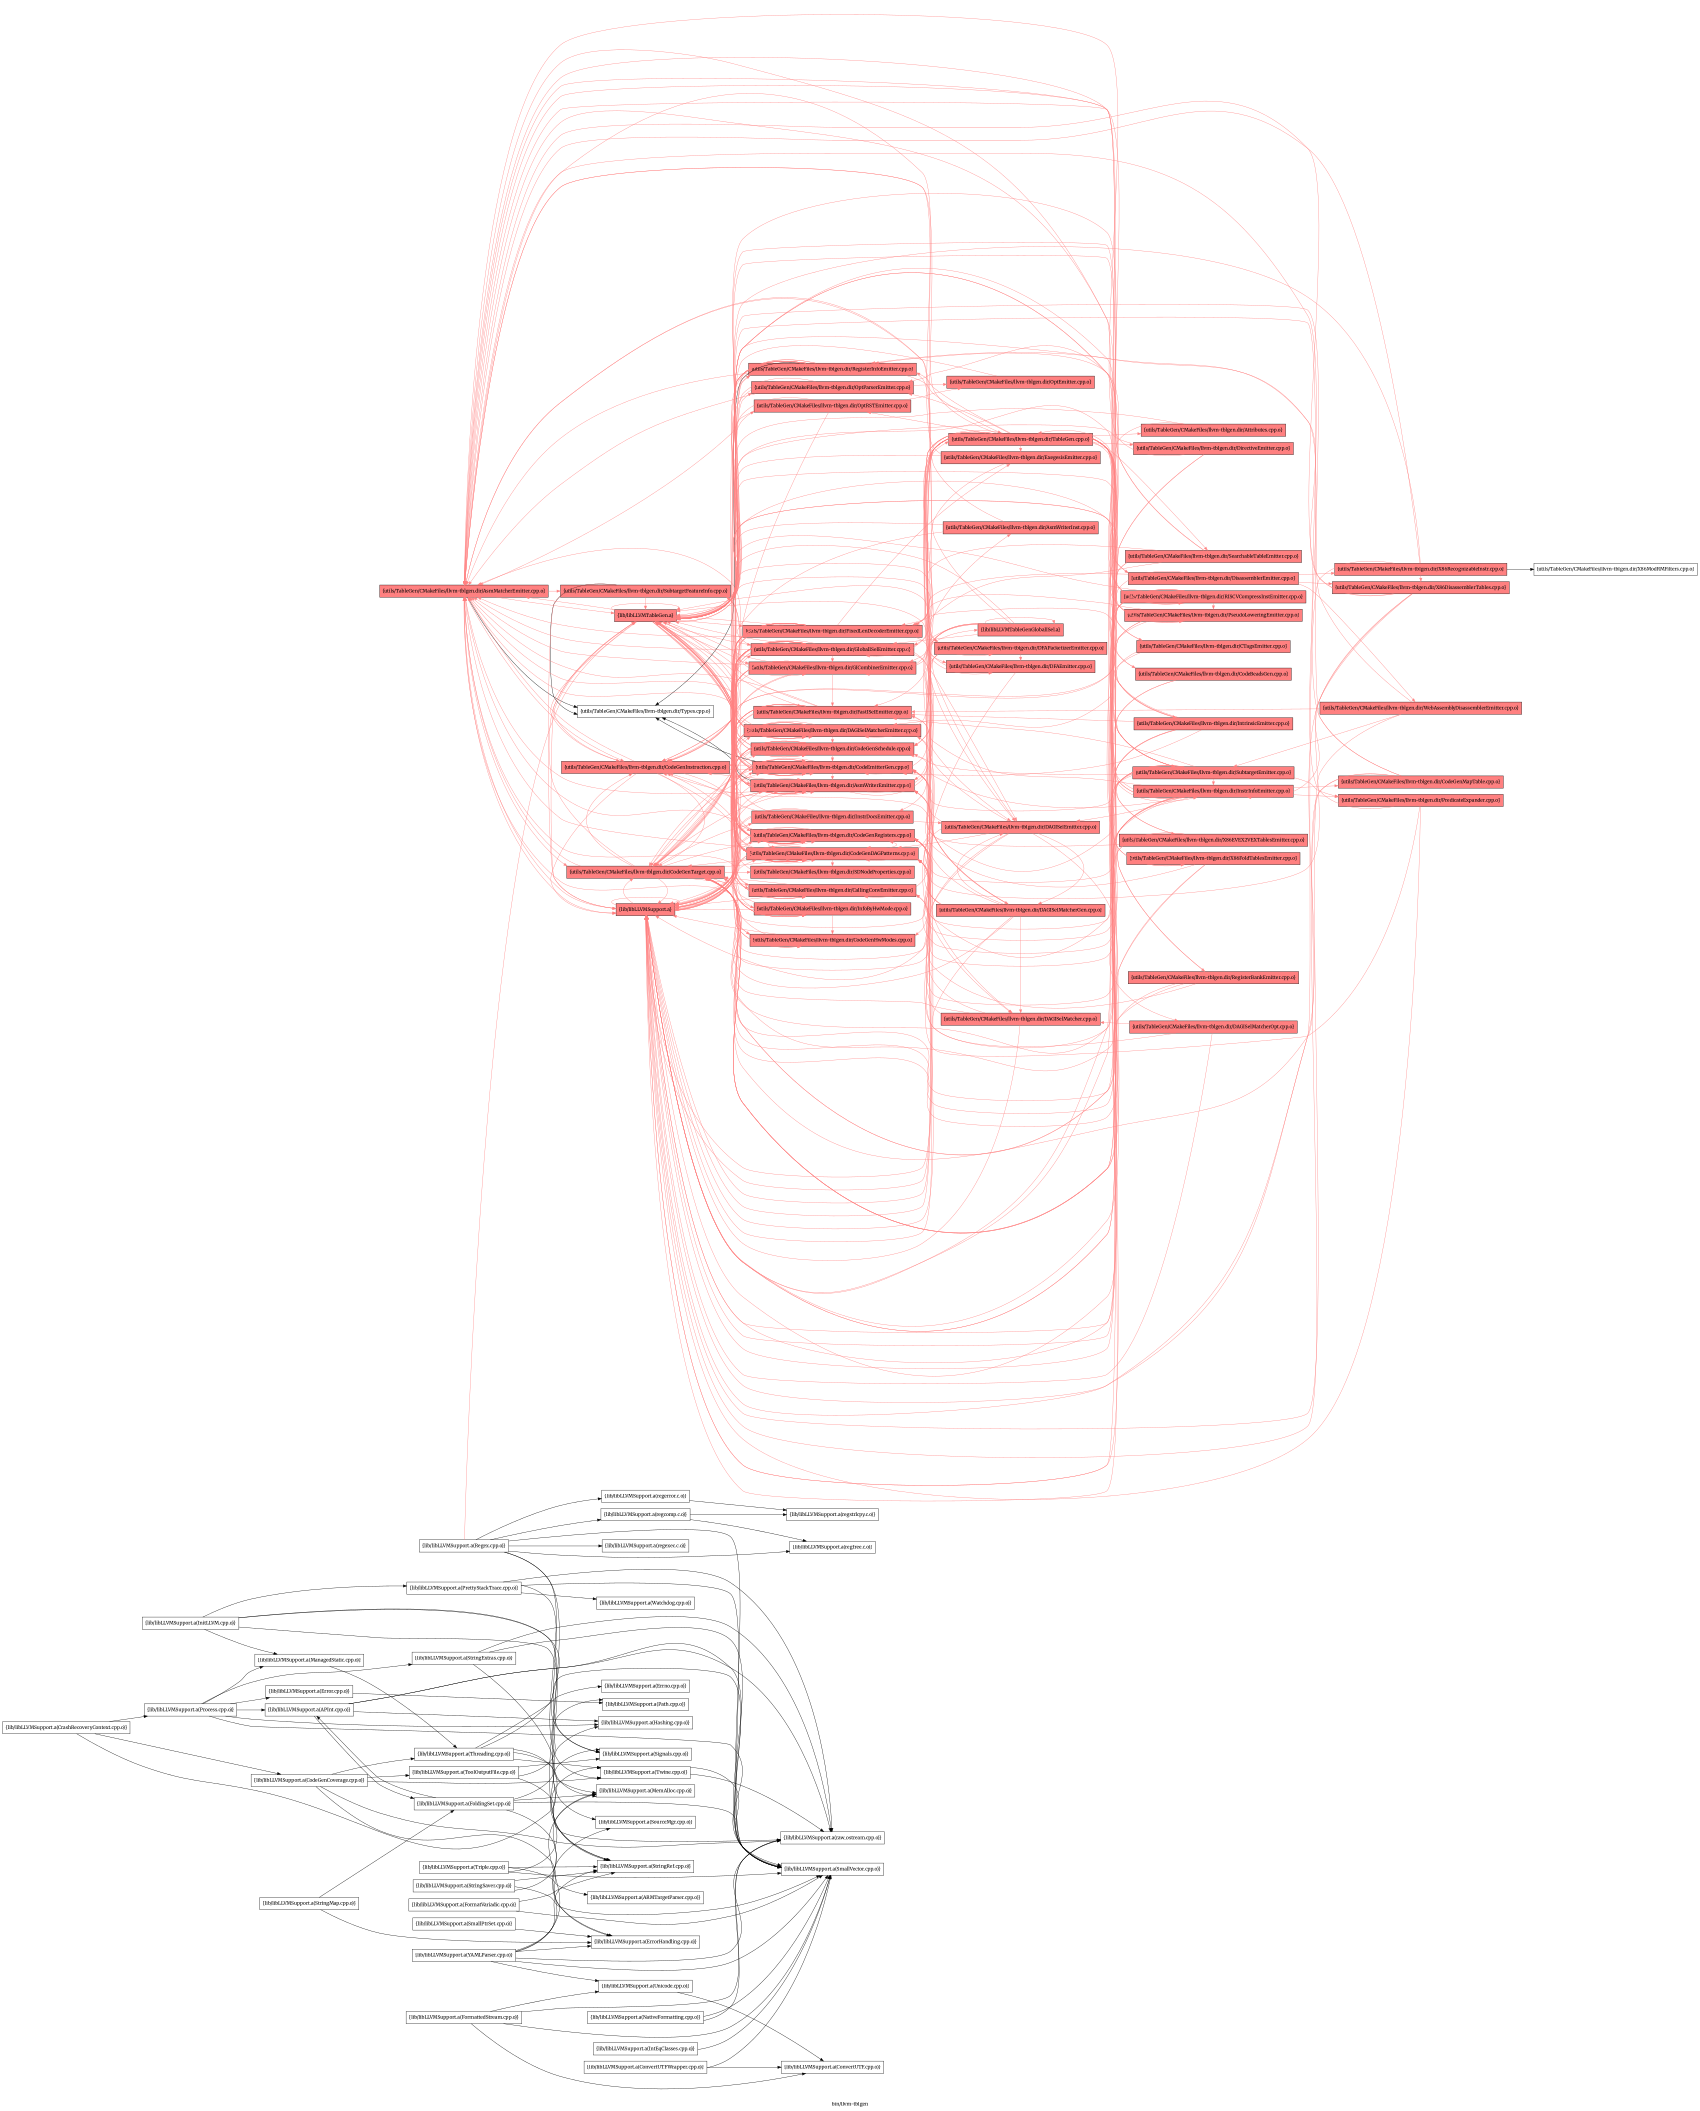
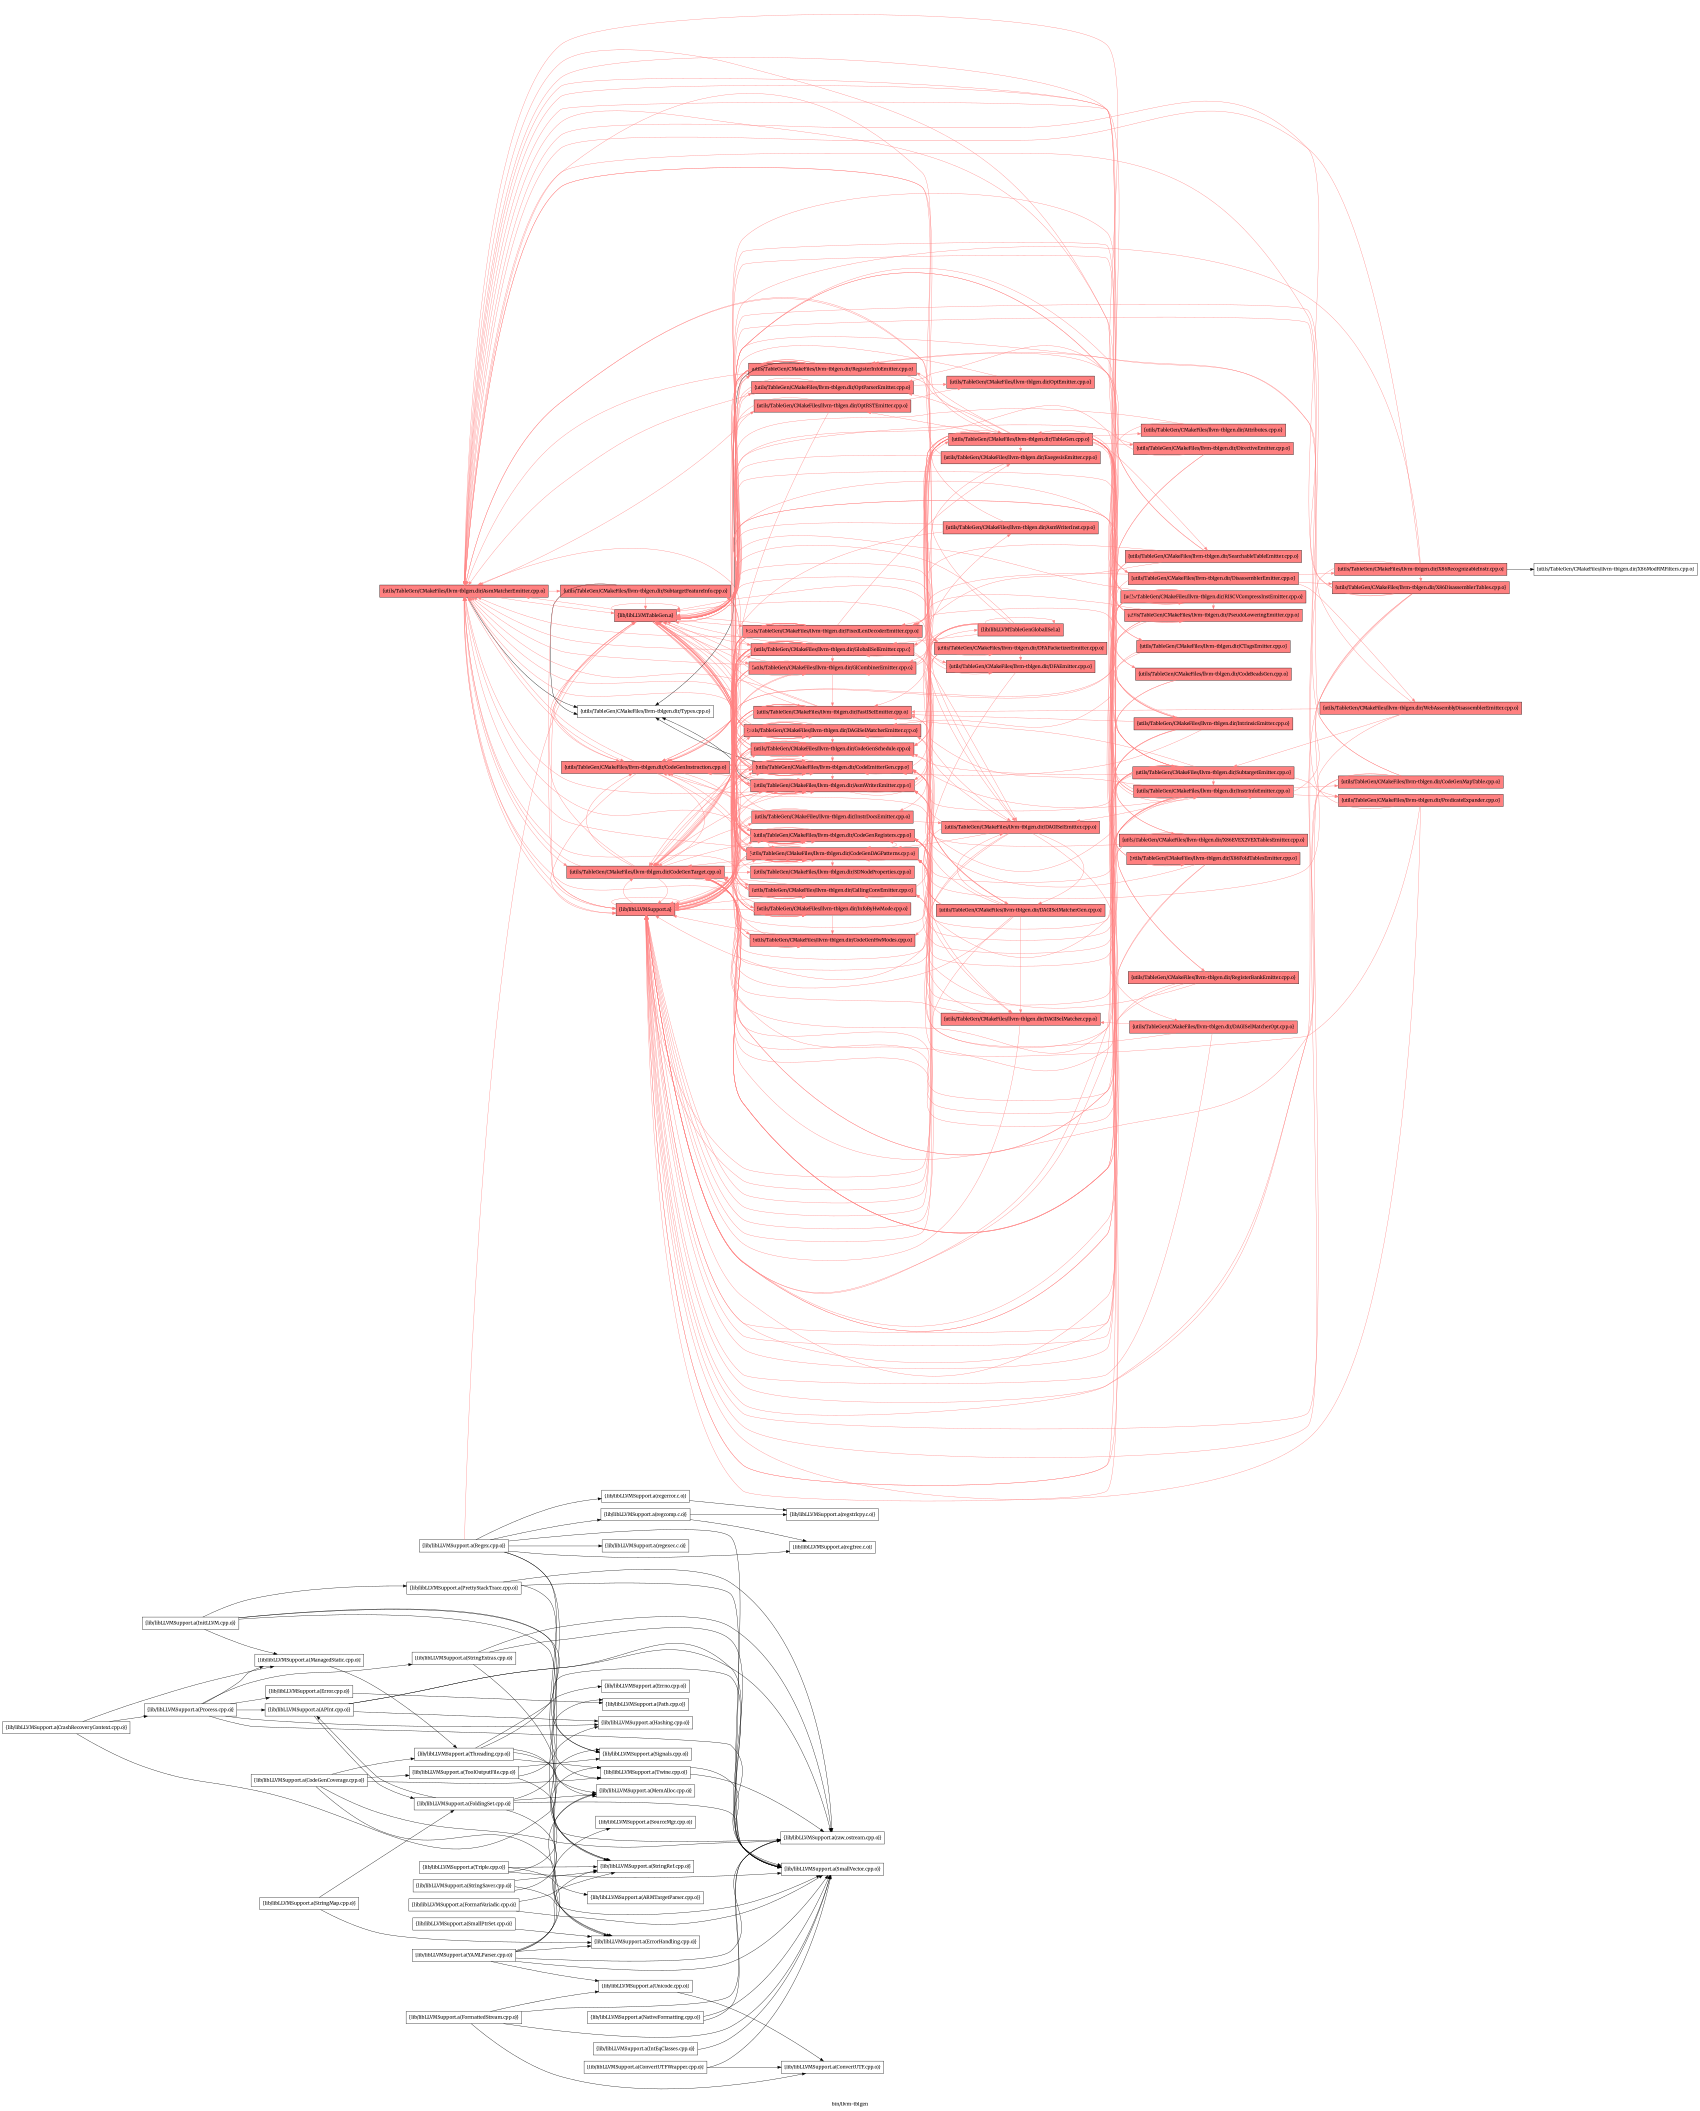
(646, 1603) -> none
(490, 1640) -> (547, 1648)
(186, 1754) -> (176, 1691)
